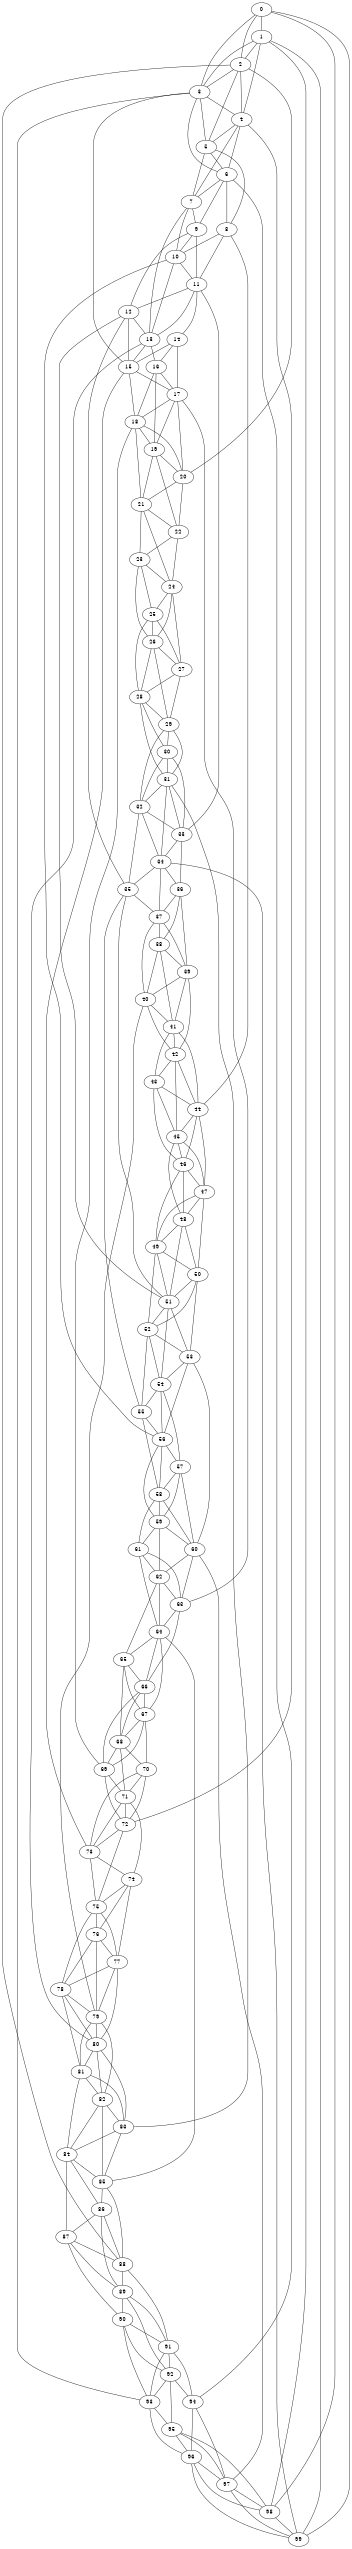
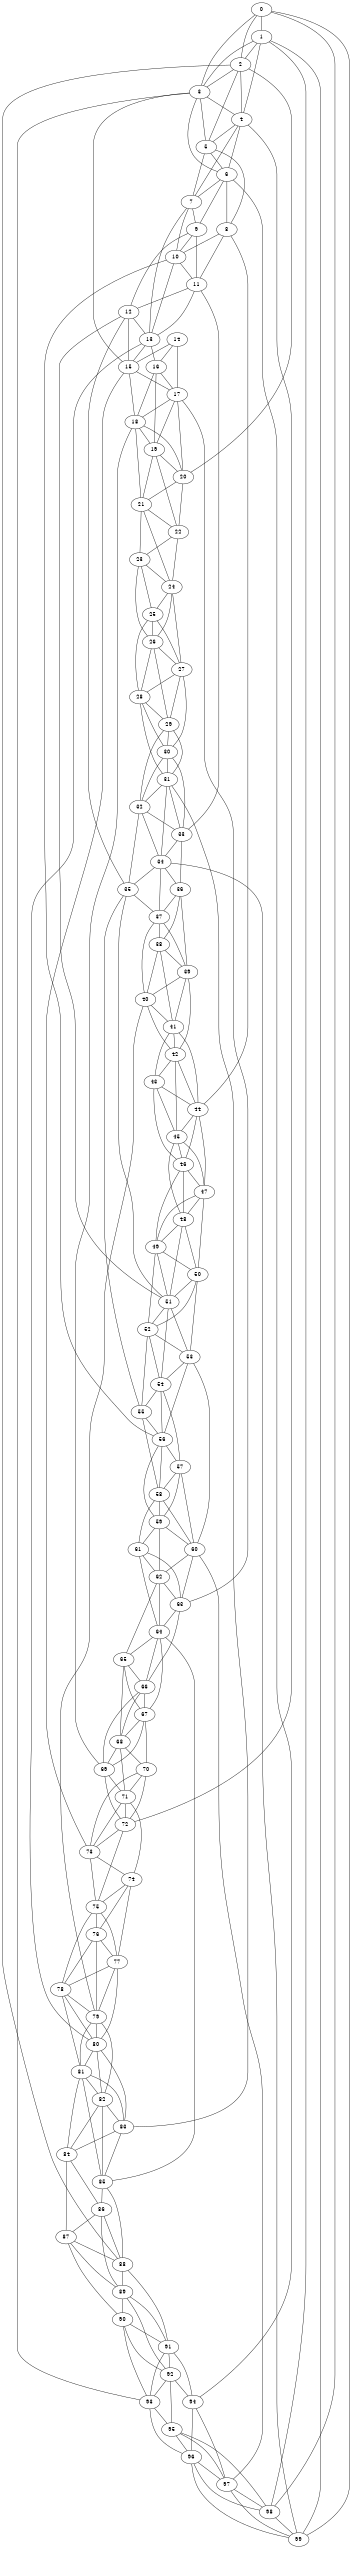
(194, 314) -> none
none -> (186, 713)
(85, 2168) -> (92, 2127)
